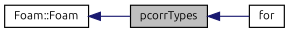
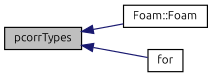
(115, 16) -> (108, 27)
